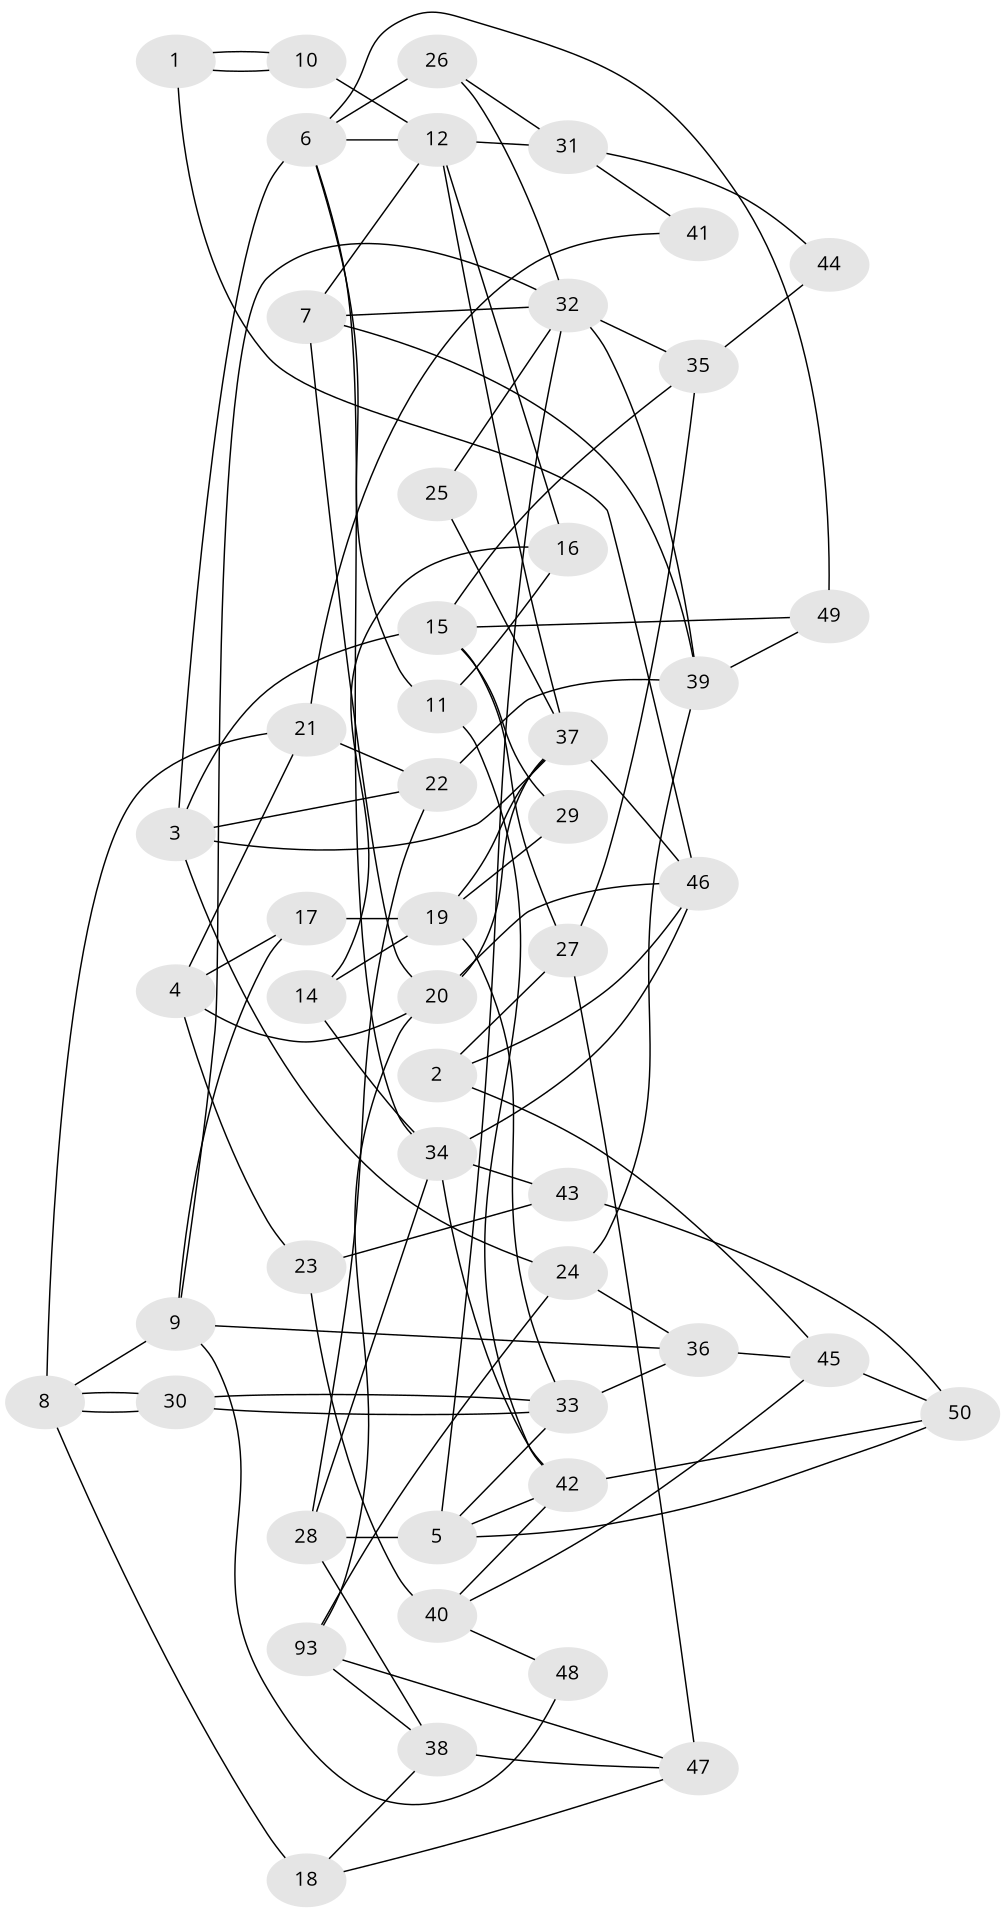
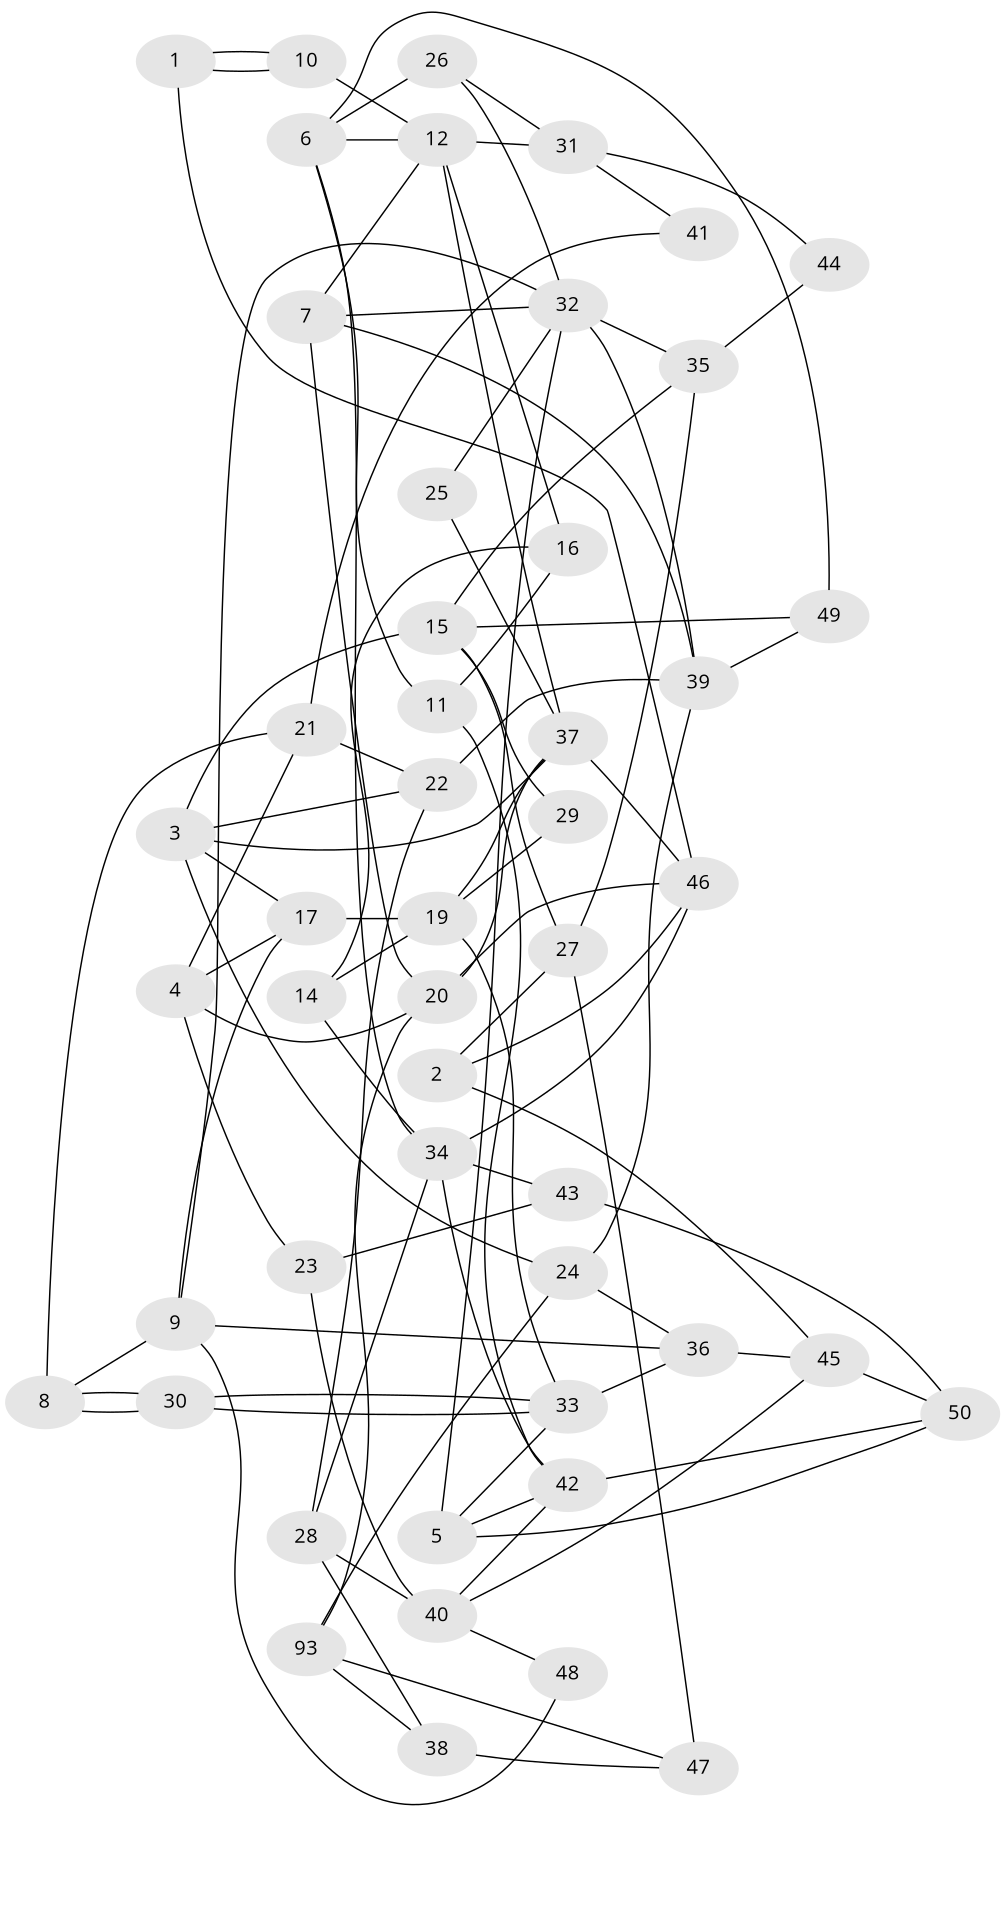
(210, 480) -> (243, 878)
(372, 1537) -> (372, 1577)
(307, 1880) -> none
